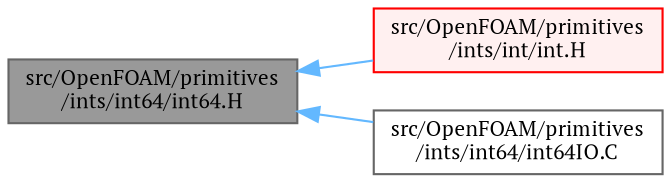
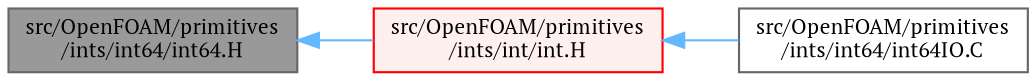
(346, 118) -> (712, 40)
